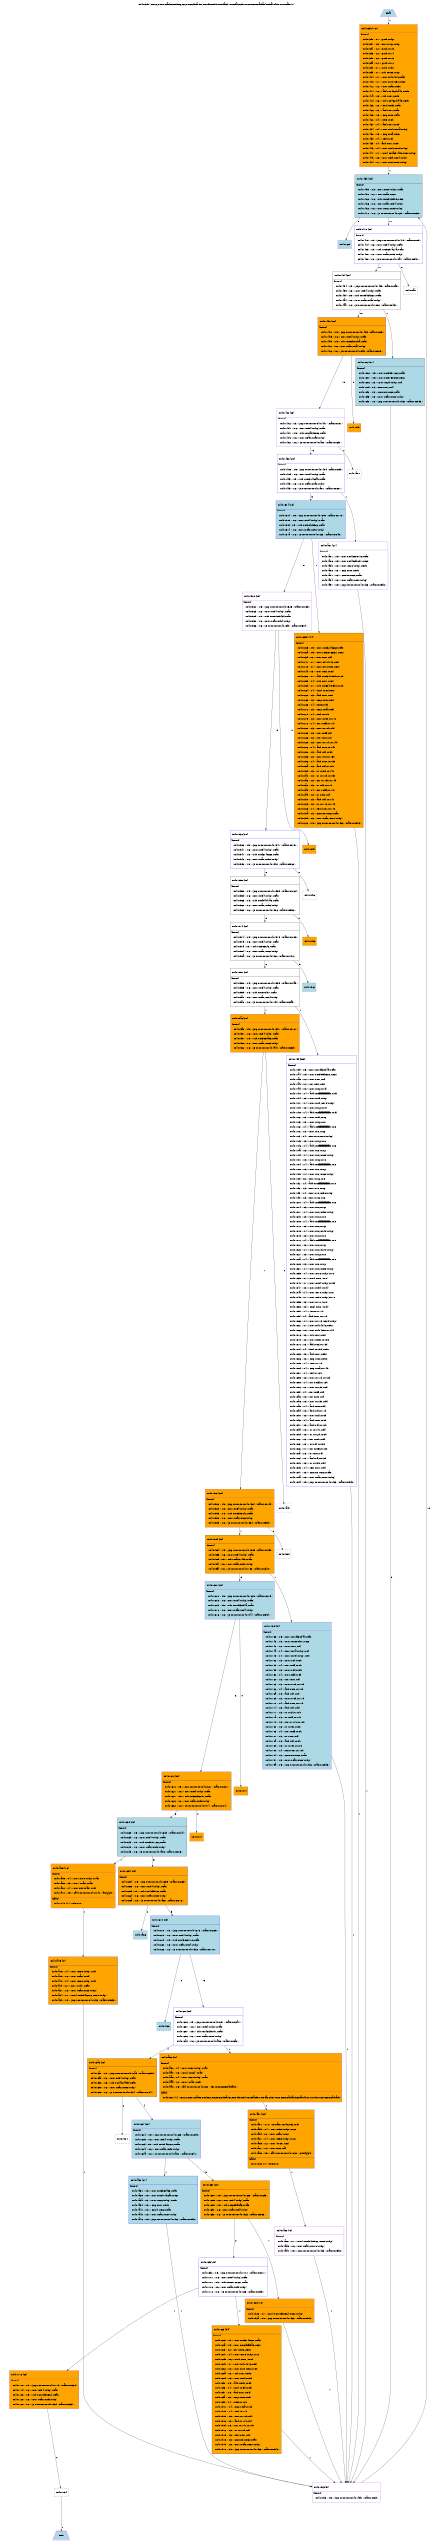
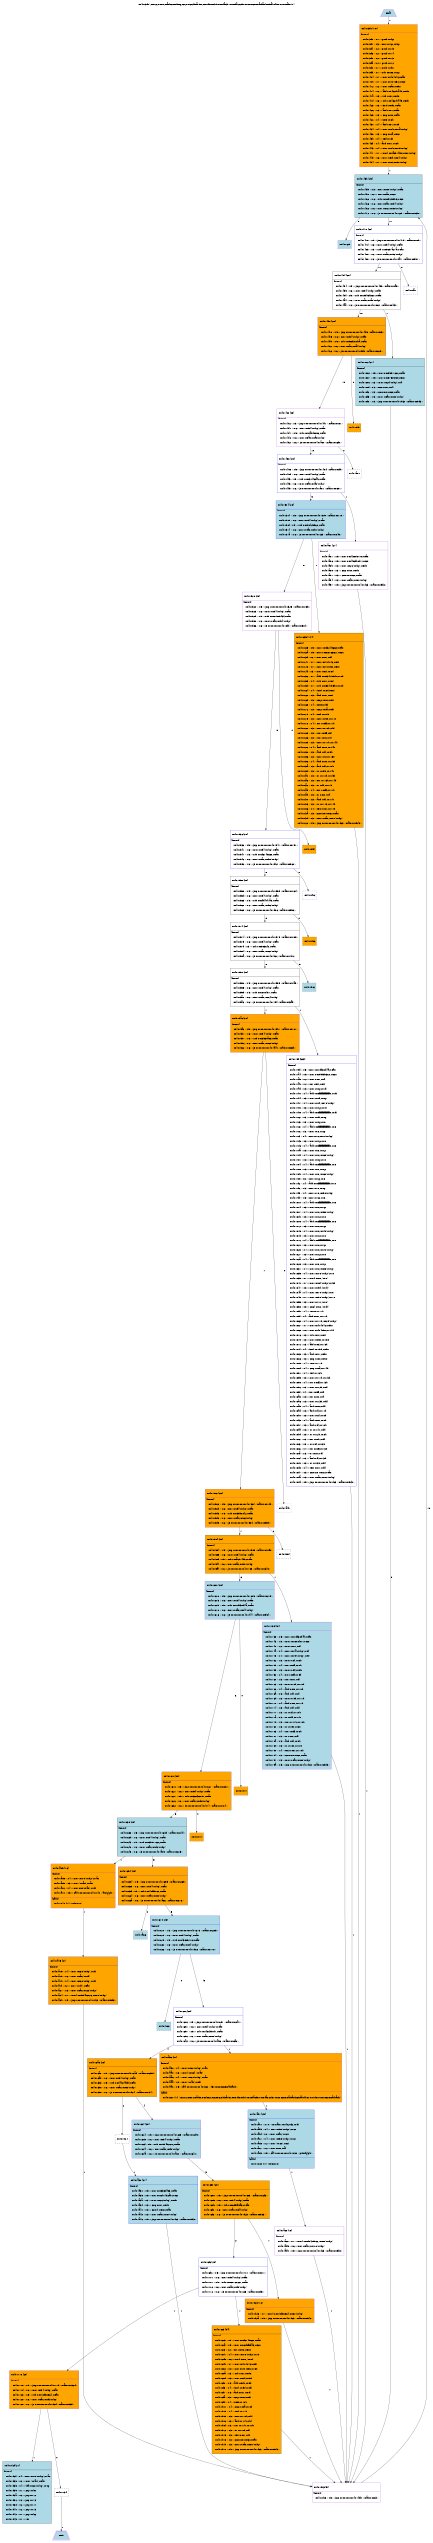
(281, 2139) -> (281, 2139)
(165, 2166) -> (127, 2160)
none -> (27, 2492)
